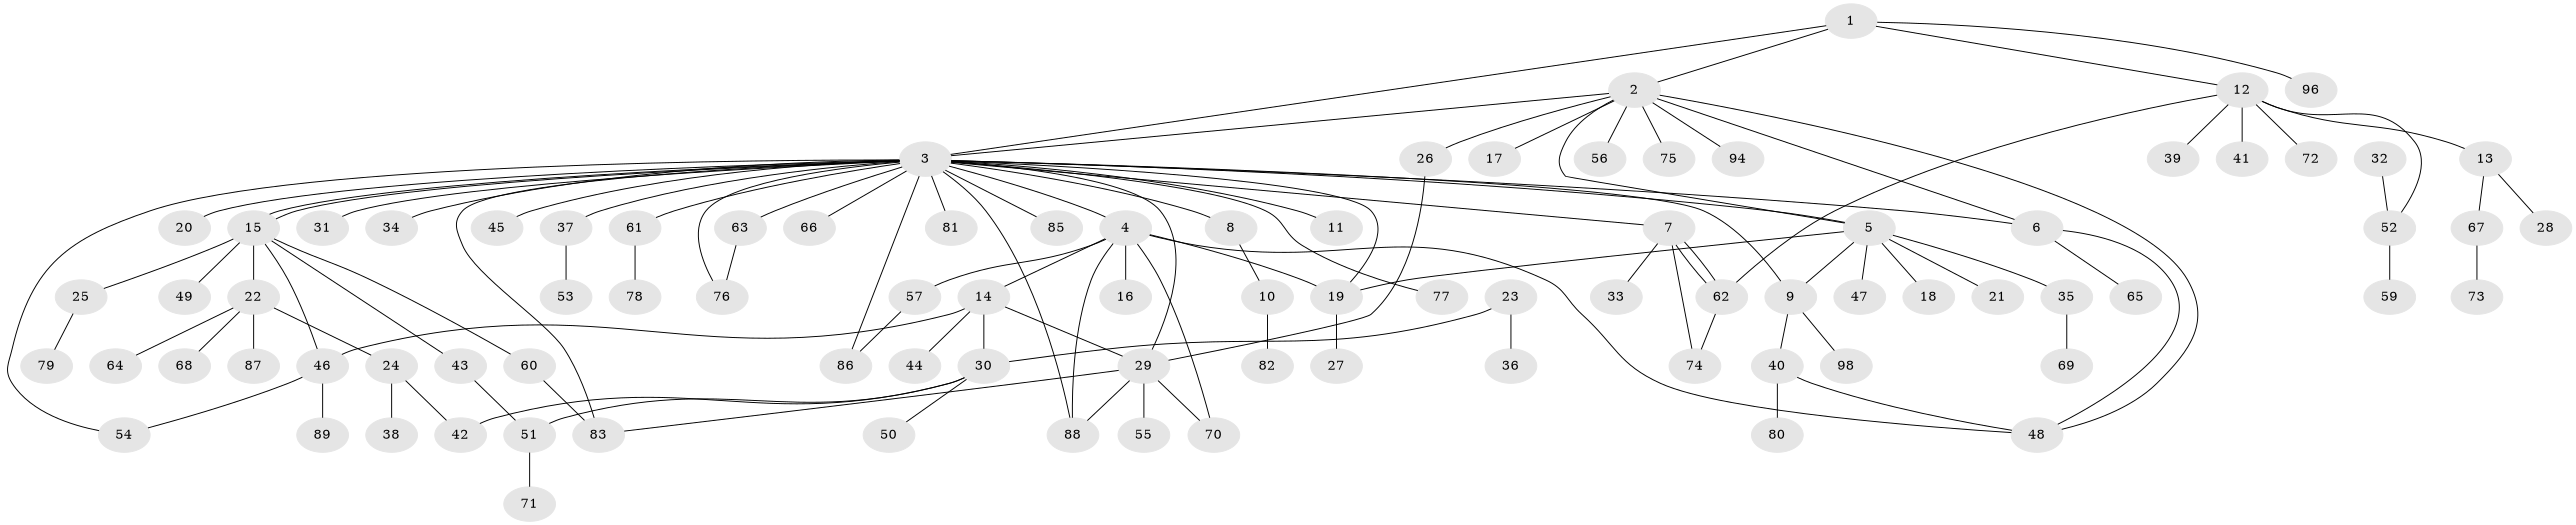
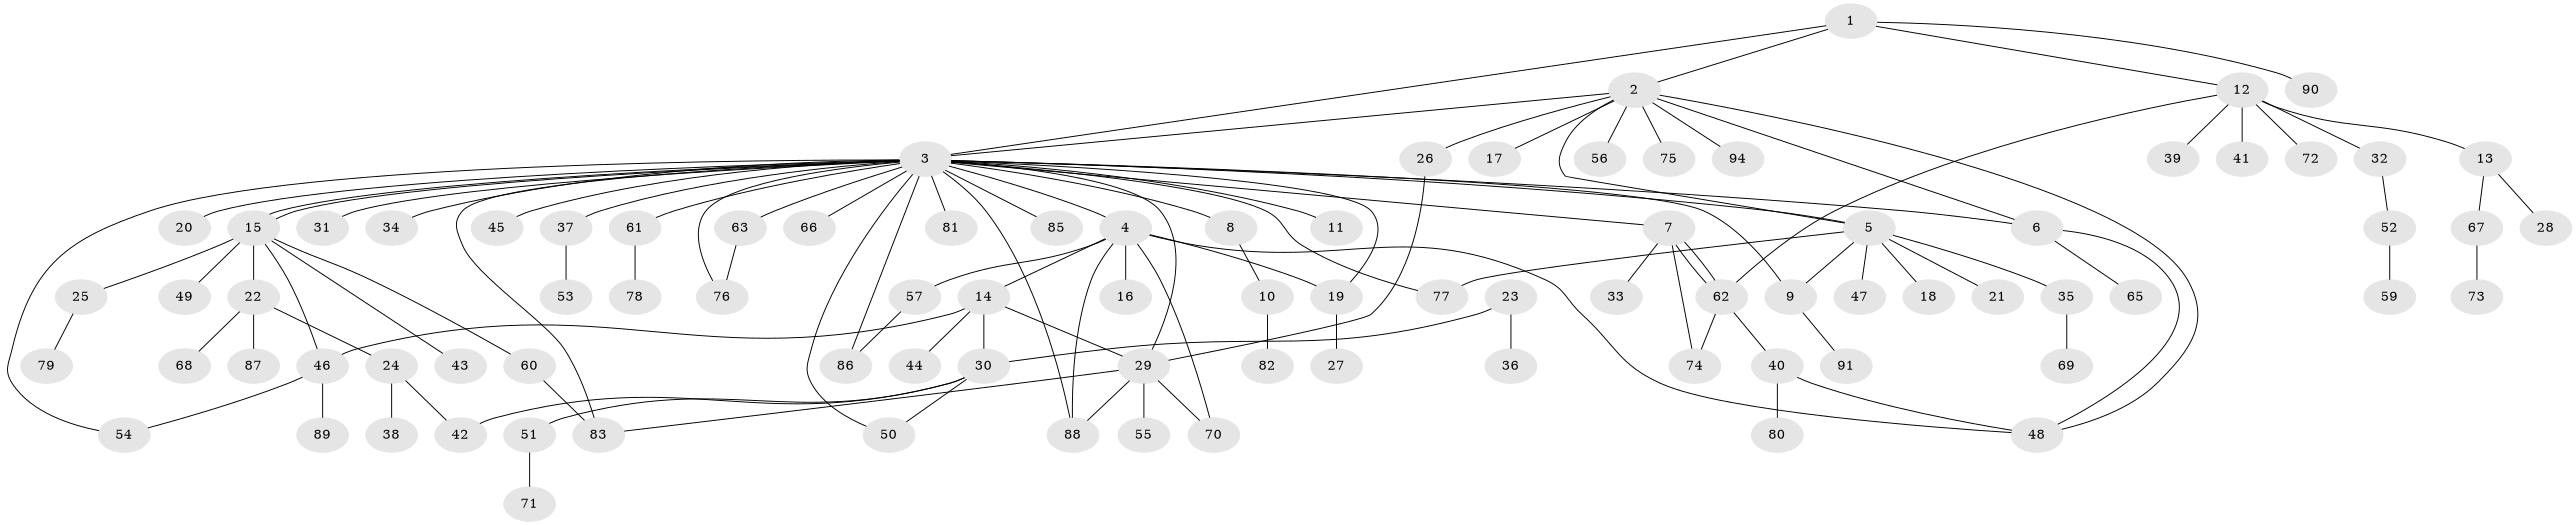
(2311, 90) -> (2311, 90)
(2380, 117) -> (2311, 125)
(1602, 257) -> (1662, 253)
none -> (828, 304)
(1784, 331) -> (1750, 332)
(116, 366) -> none
(1846, 366) -> (1846, 366)
(495, 400) -> none
